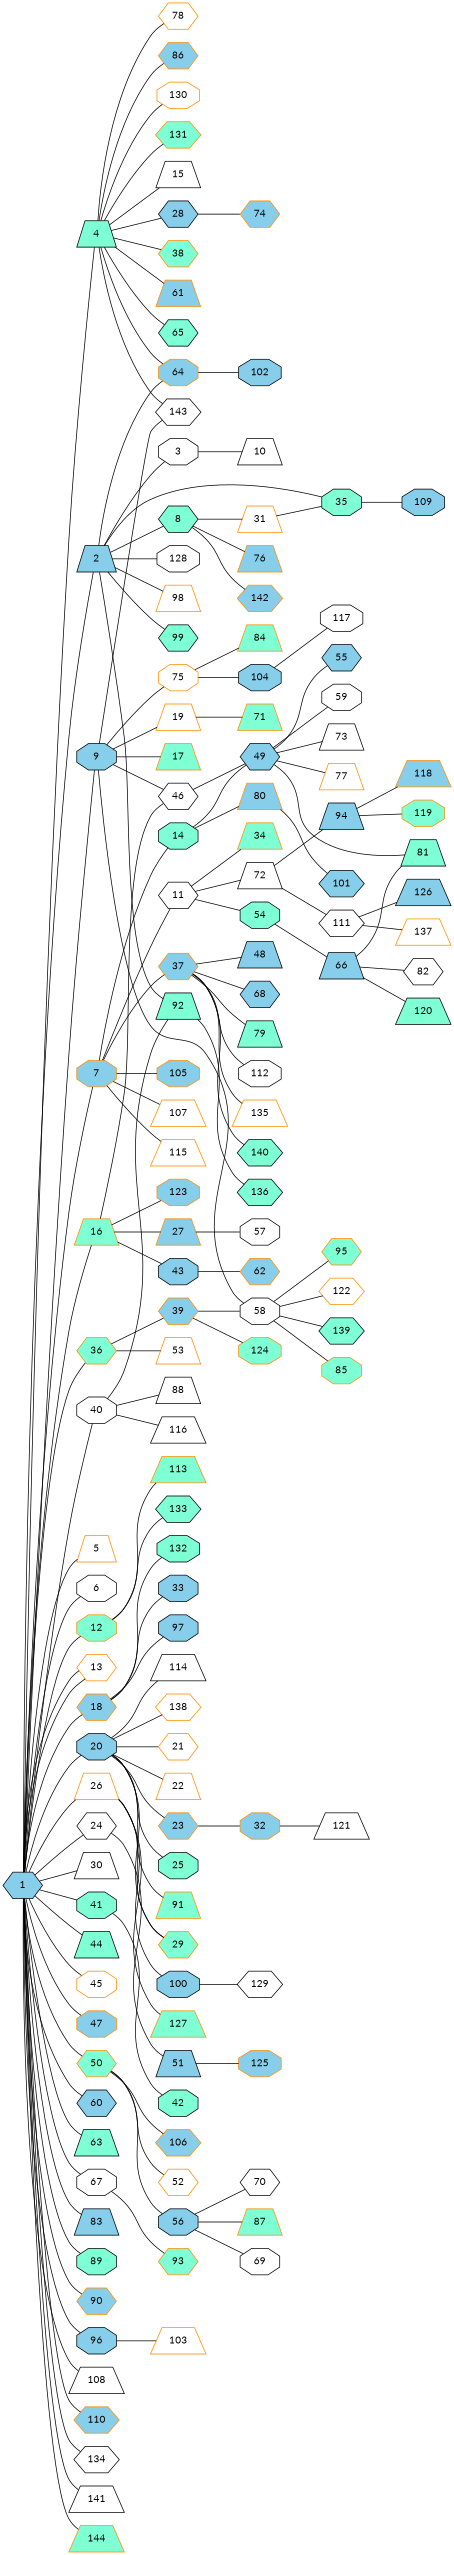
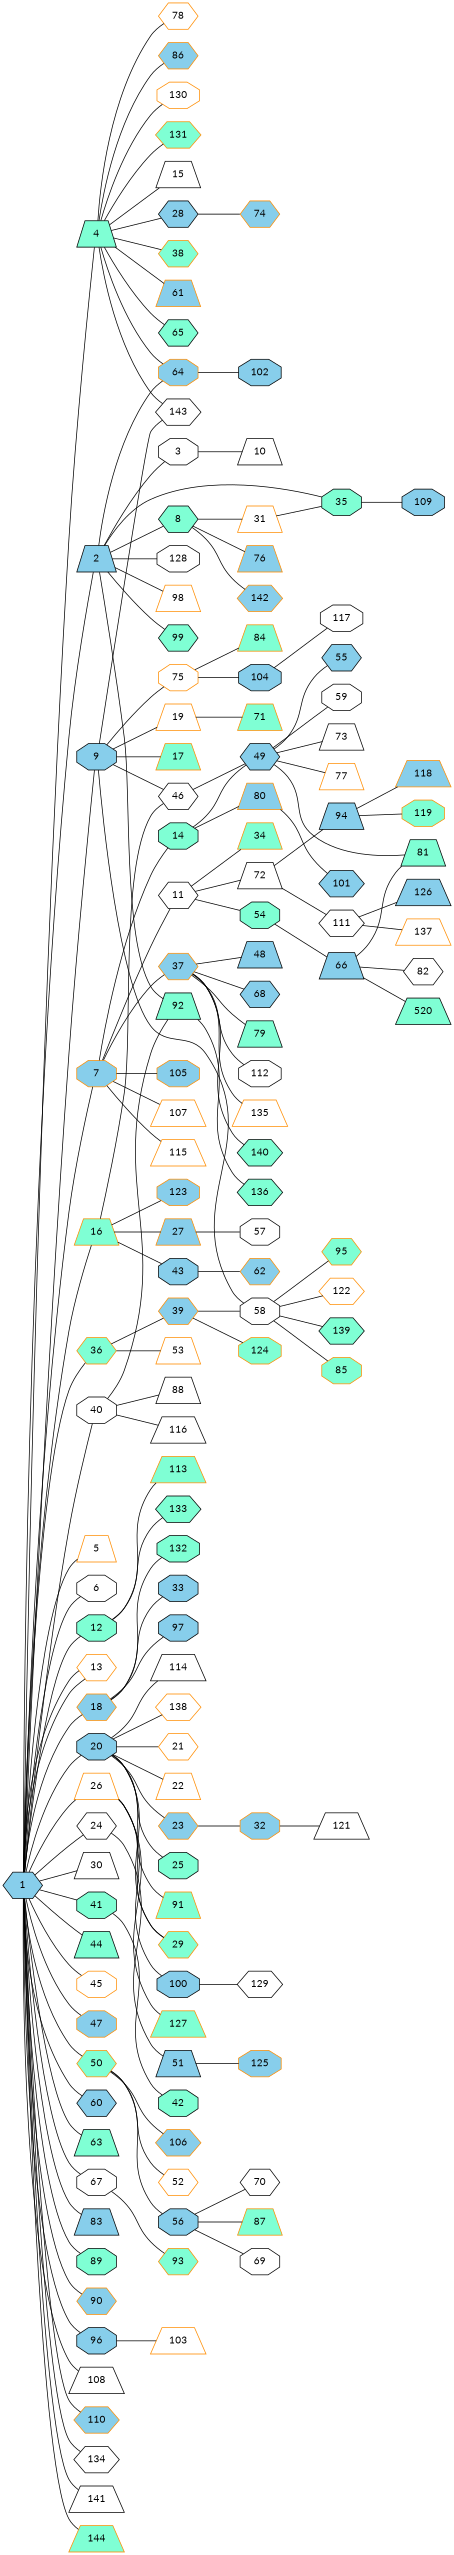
(423, 1011) -> (423, 1011)
(97, 1628) -> (97, 1628)
